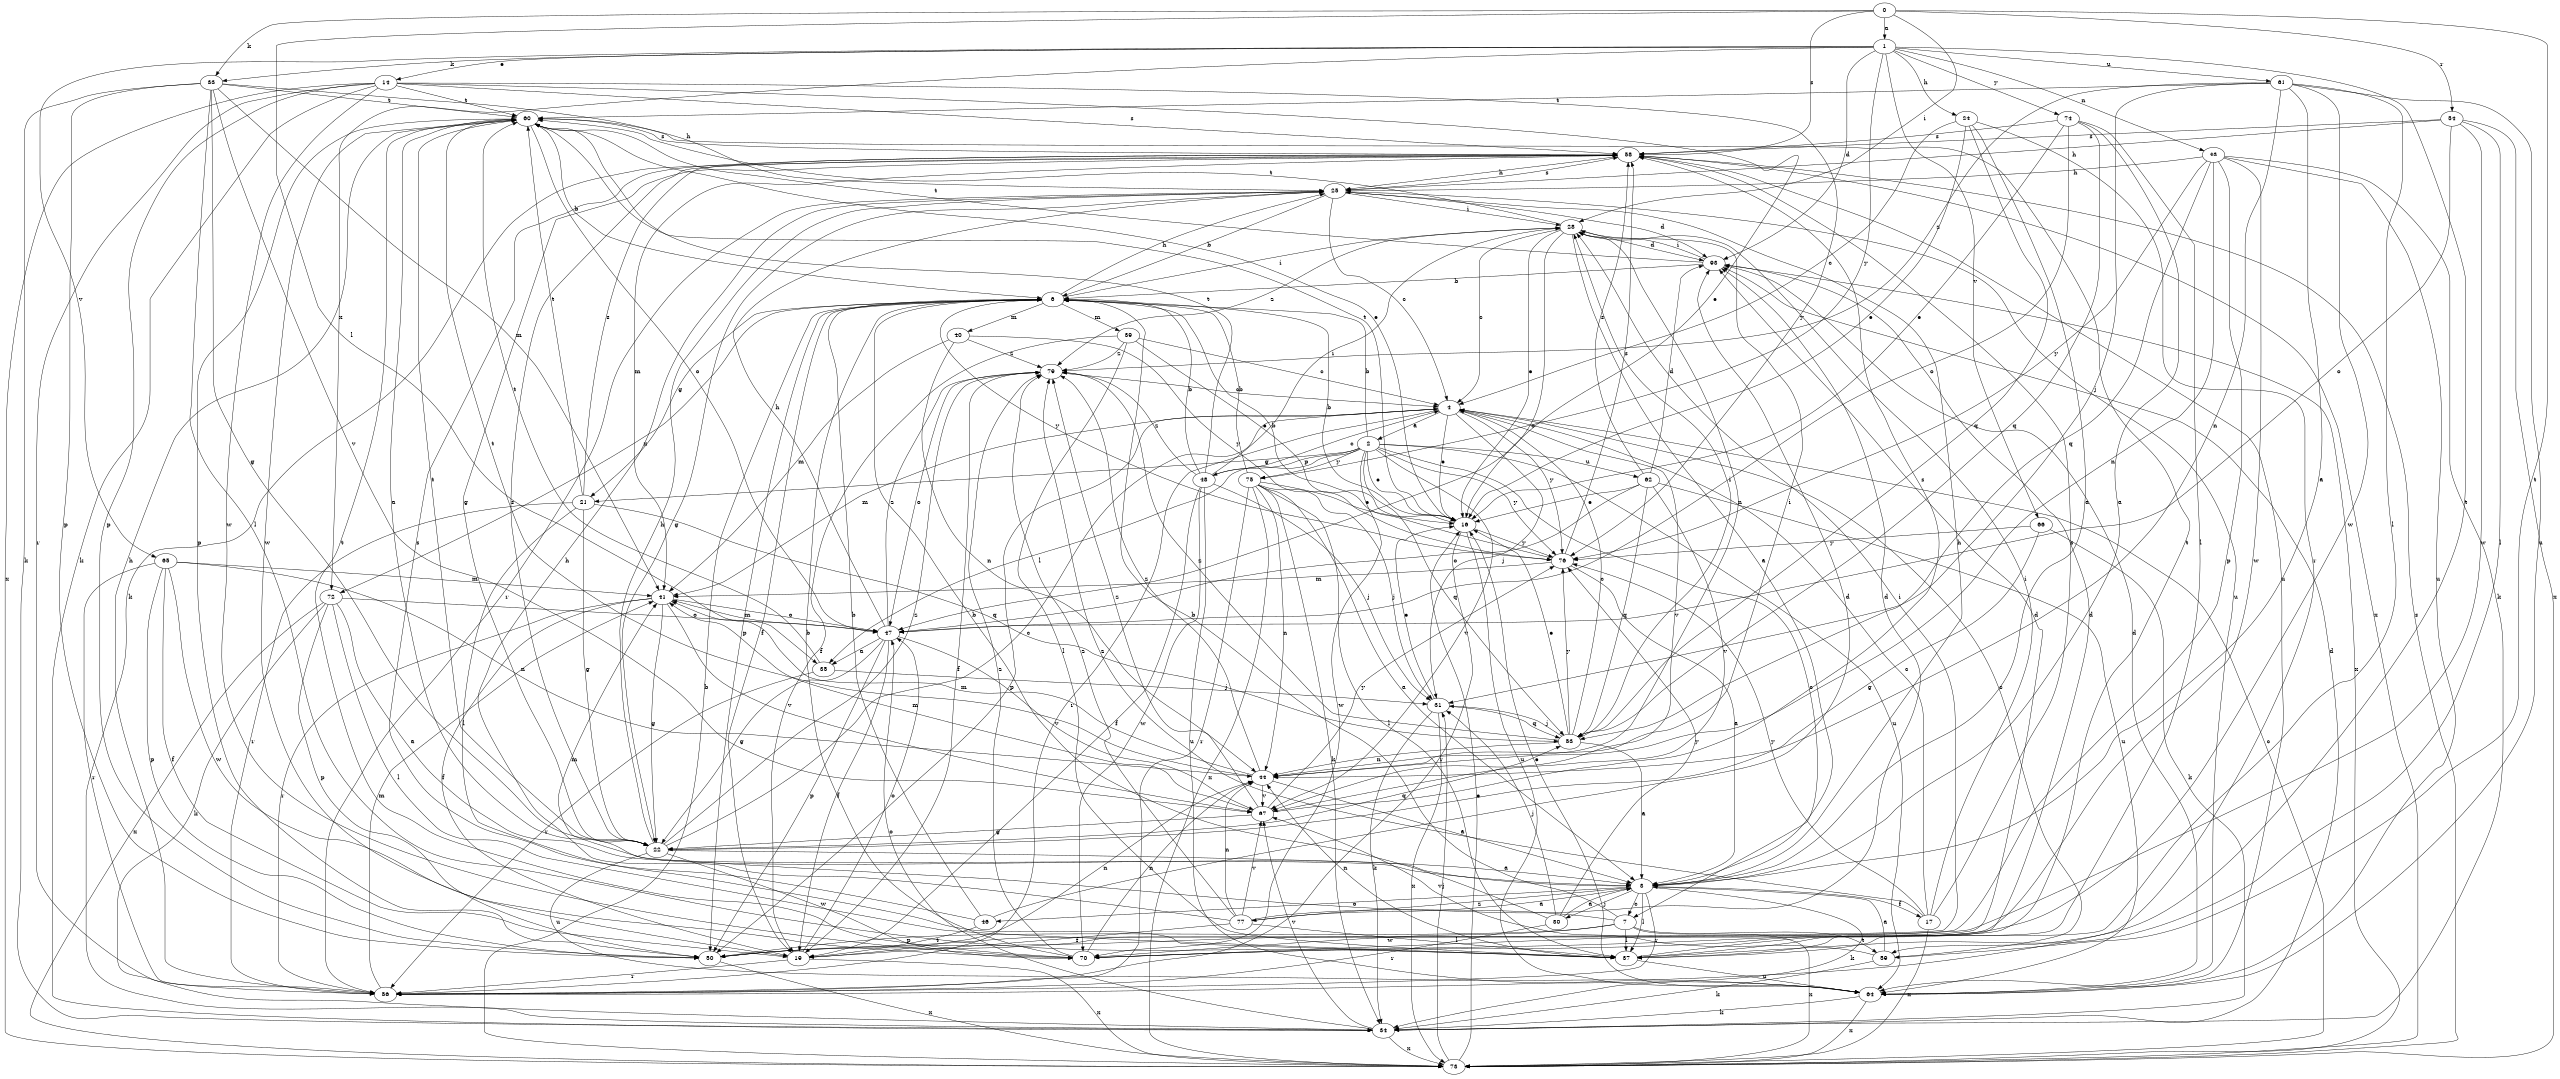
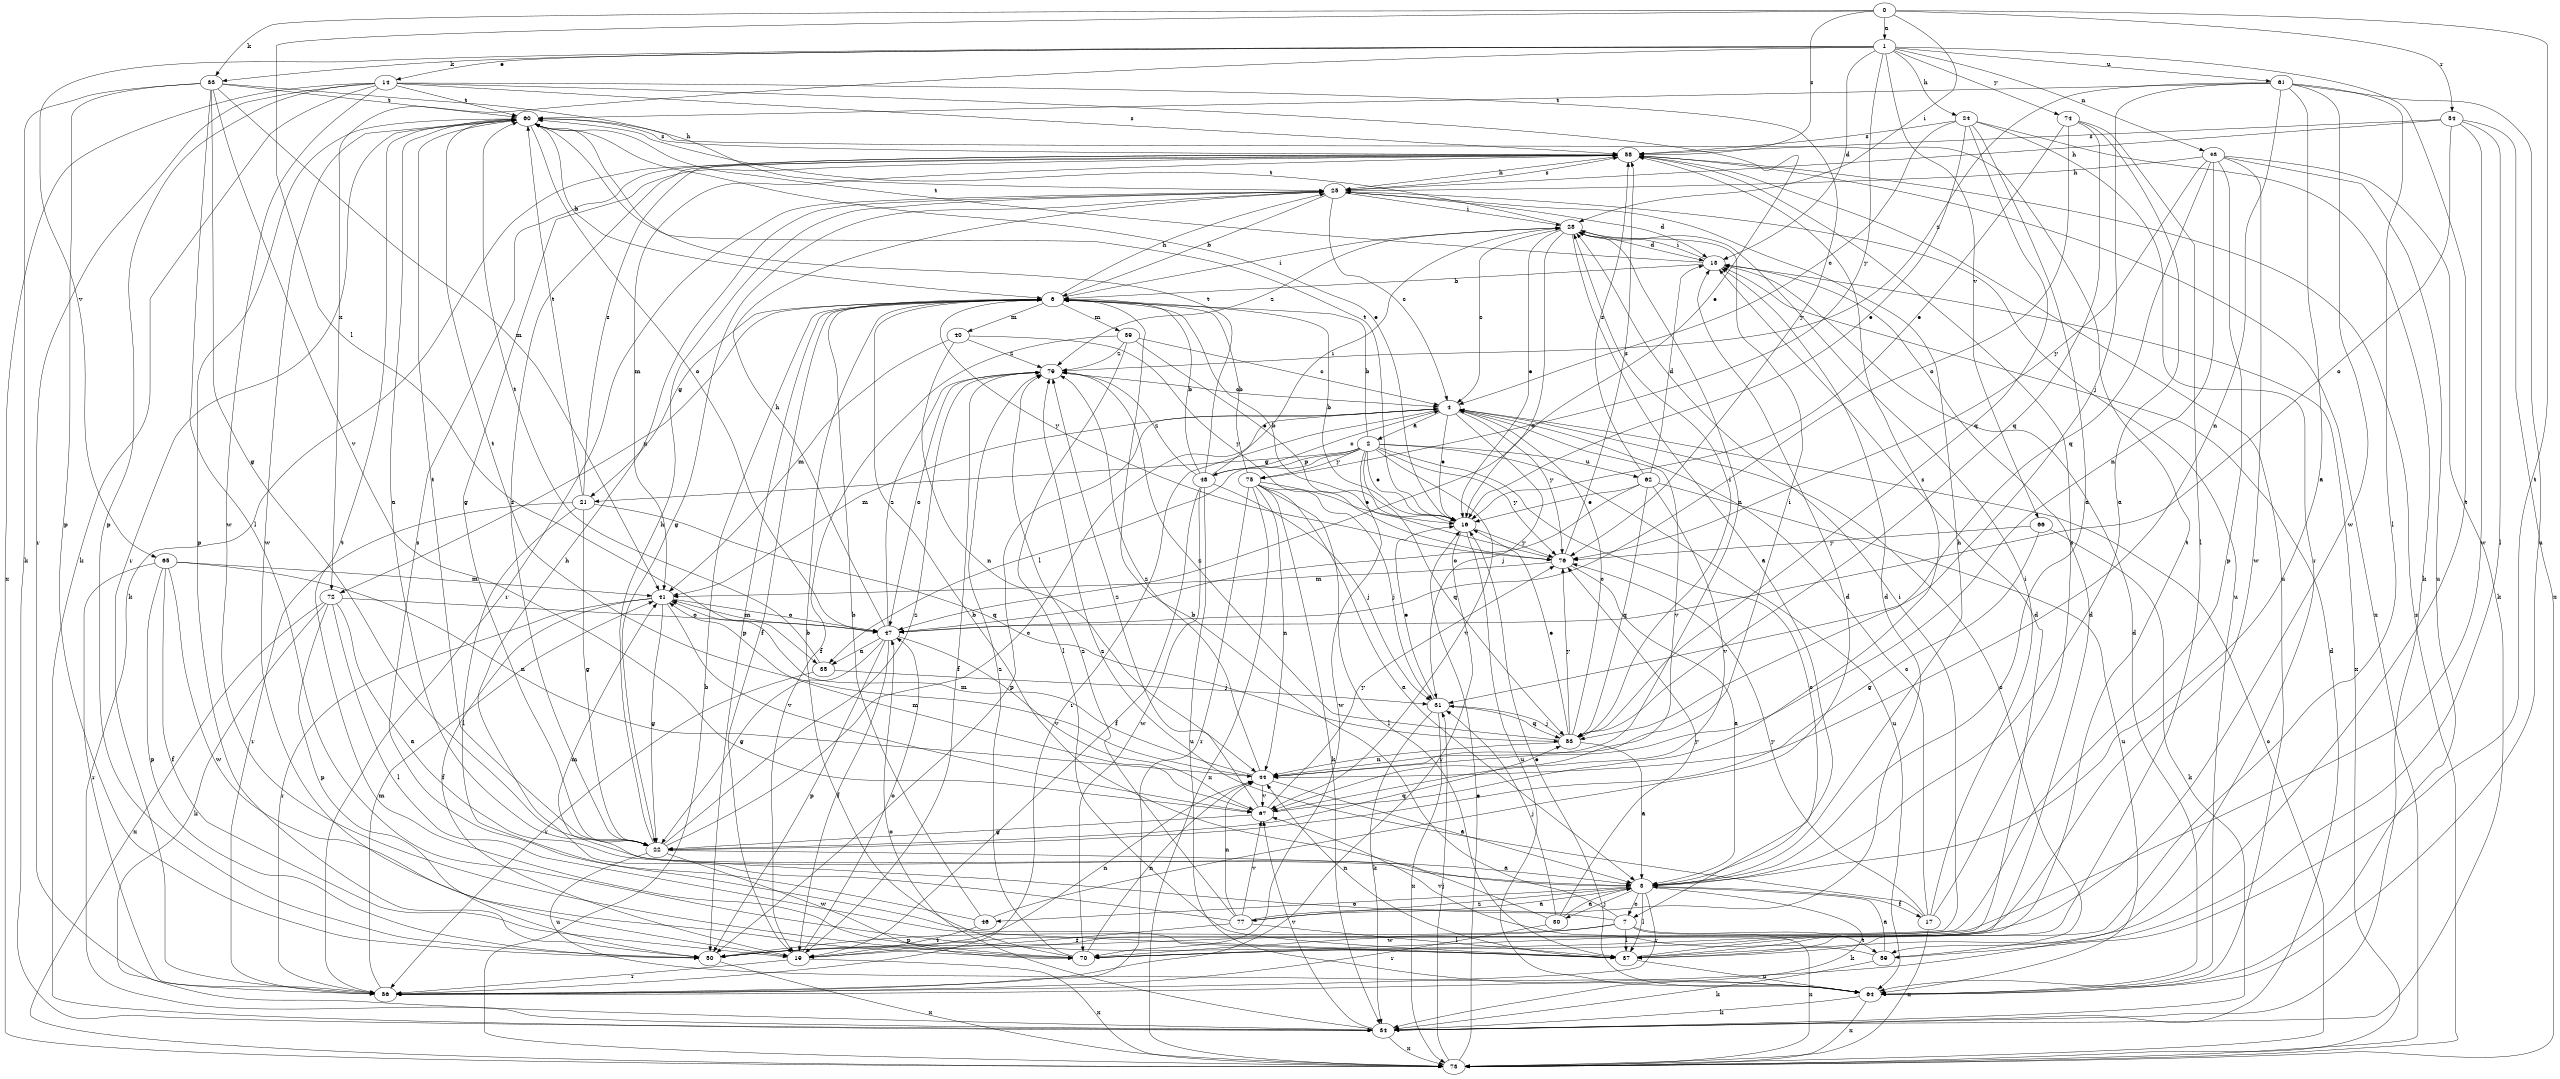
(1851, 141) -> (1800, 142)
(1714, 263) -> (1714, 263)
(131, 561) -> (131, 561)
none -> (2384, 872)
